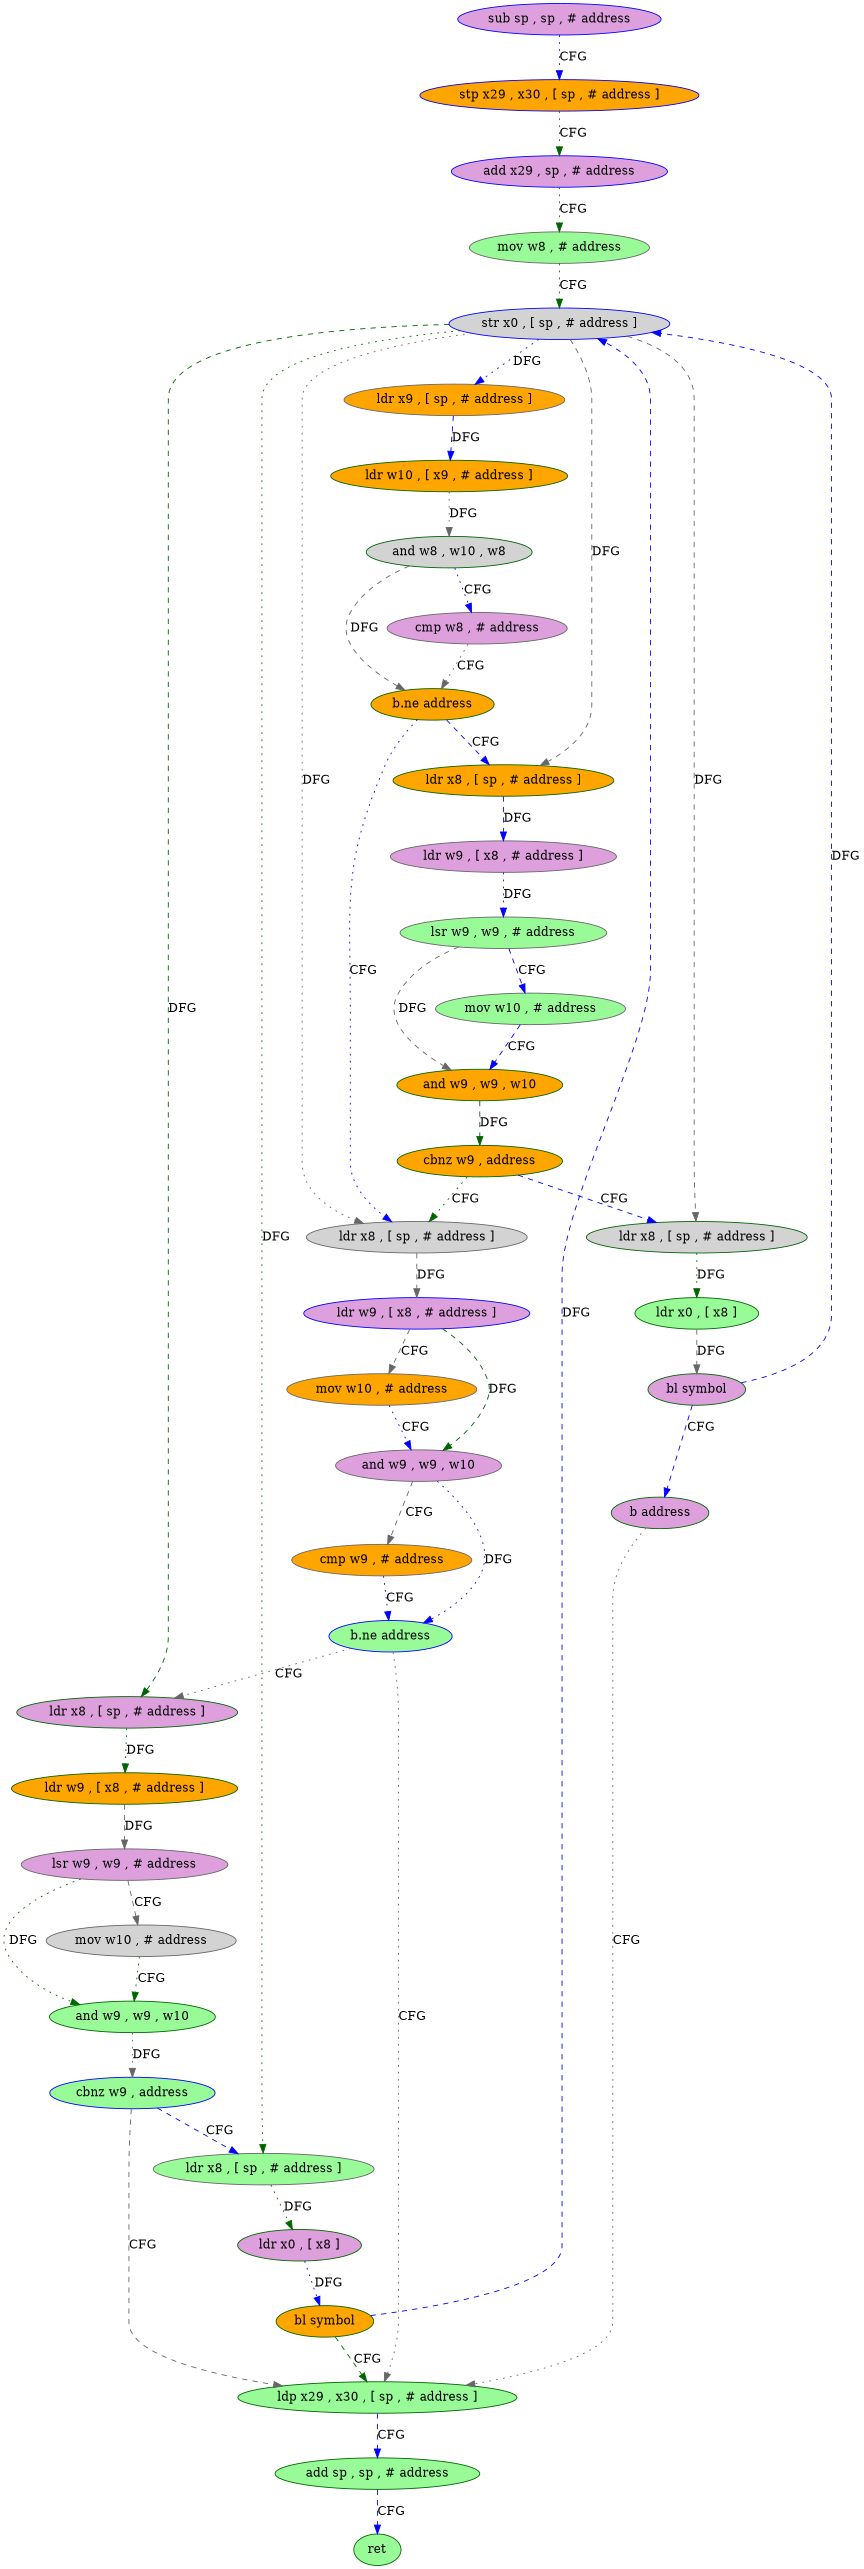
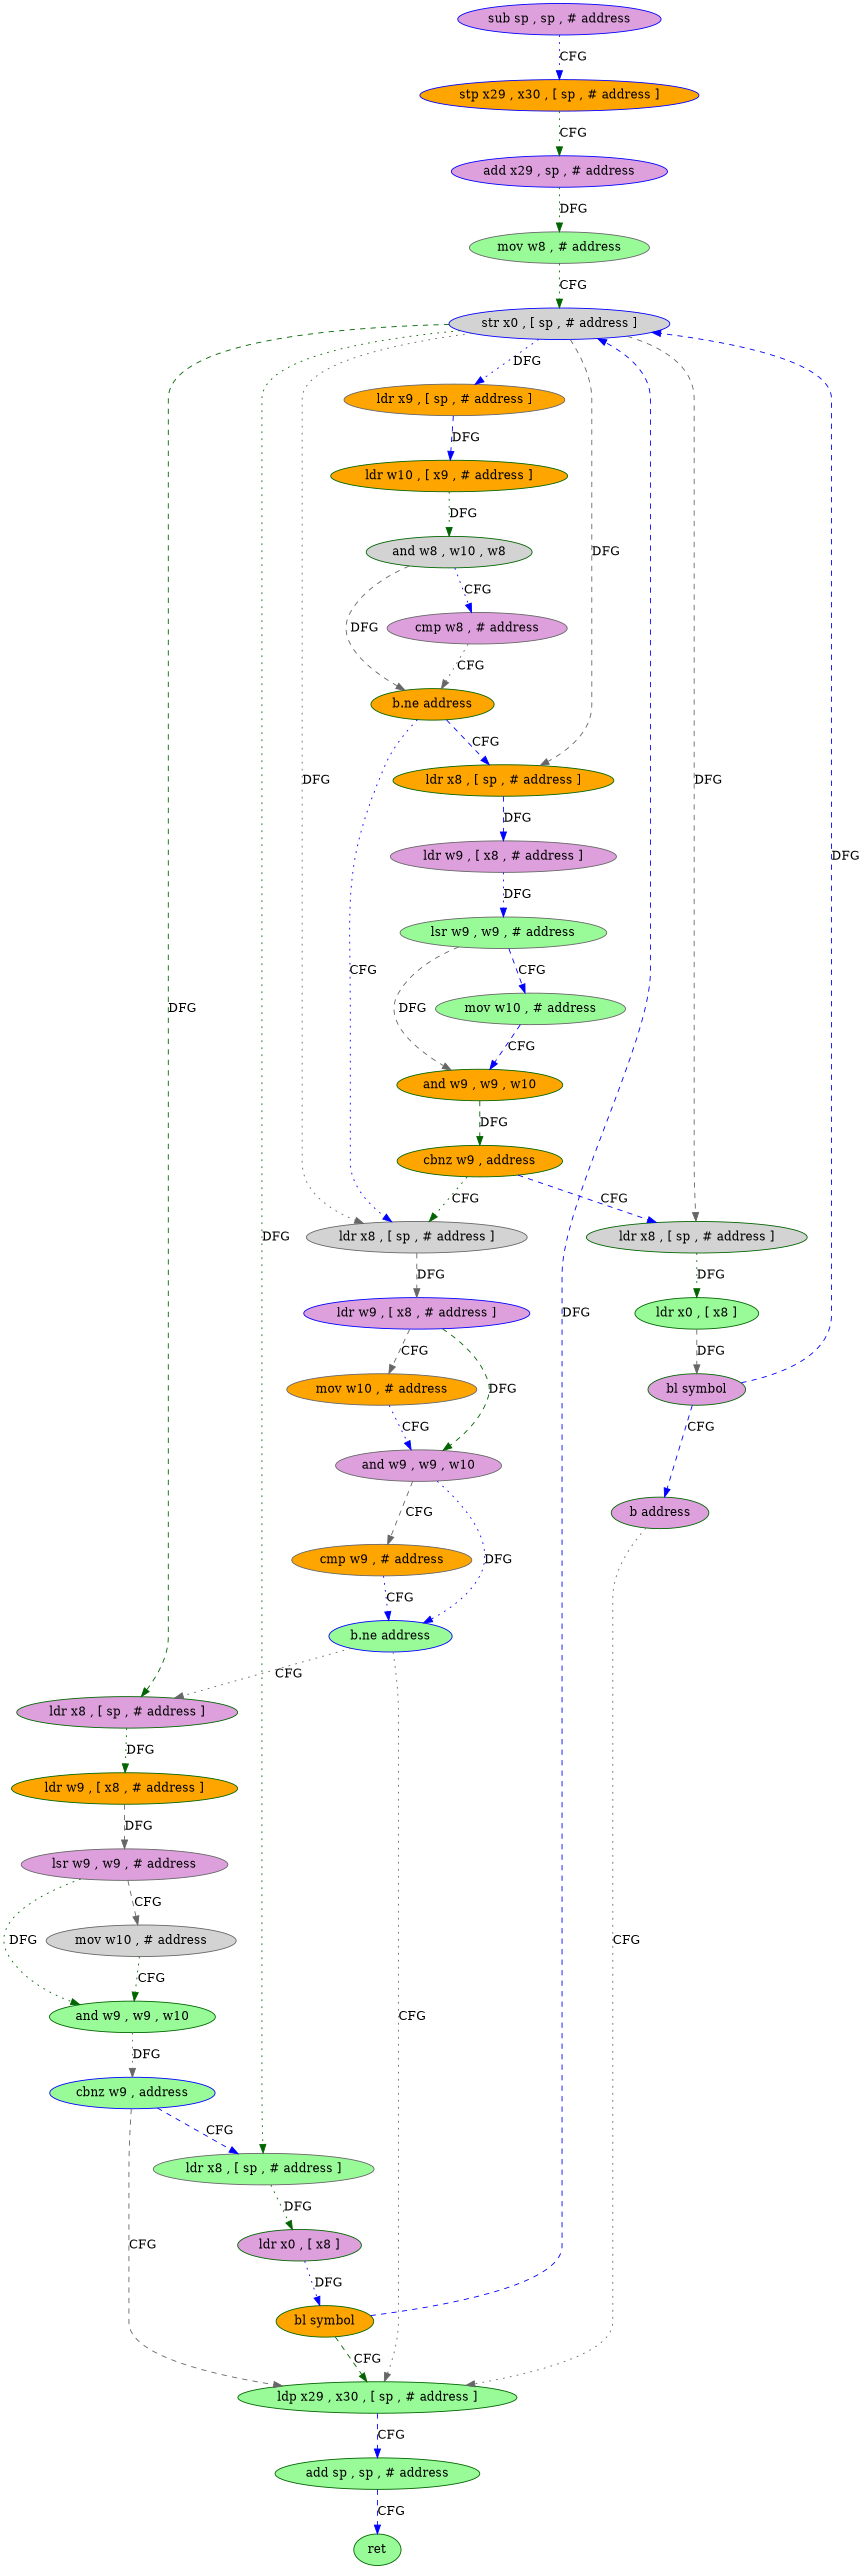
(573, 210) -> (574, 210)
(449, 510) -> (449, 510)
